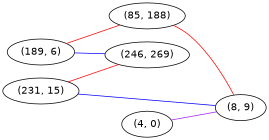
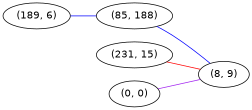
(93, 34) -> (83, 16)
(147, 55) -> none
(209, 56) -> (184, 43)
(147, 100) -> (184, 66)
(147, 124) -> (135, 94)
